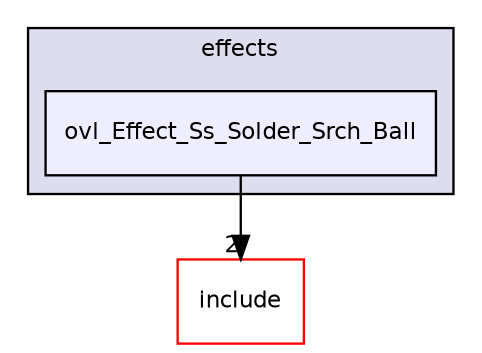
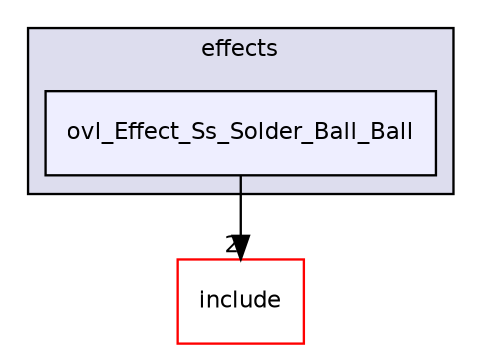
(241, 133) -> (241, 133)
